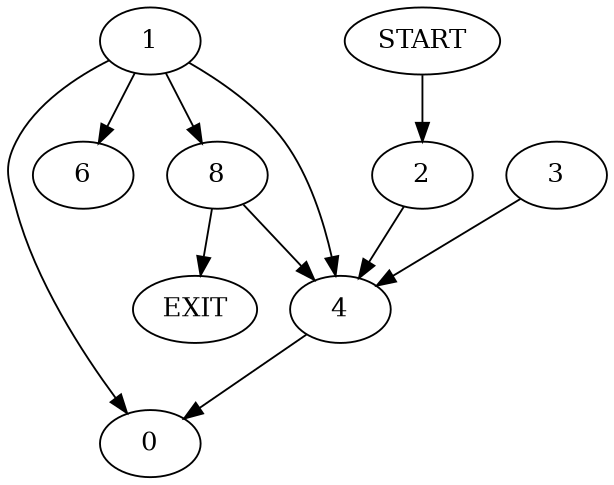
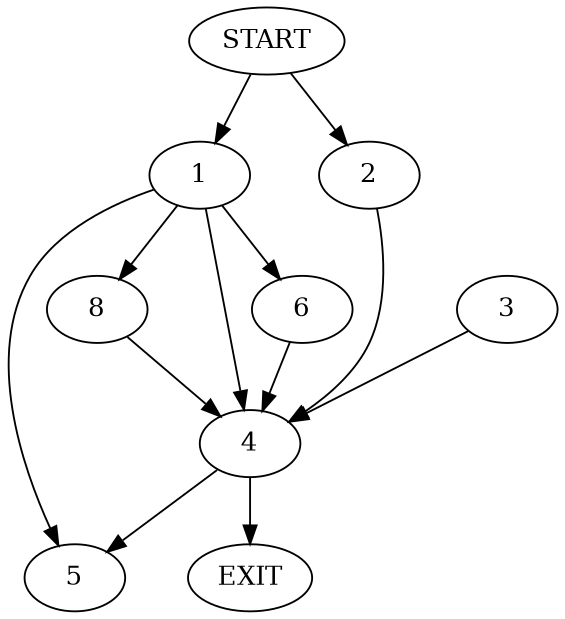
none -> (237, 100)
(208, 233) -> (250, 502)
none -> (280, 368)
(150, 444) -> (75, 578)
